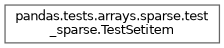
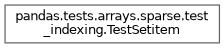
(112, 24) -> (112, 24)
